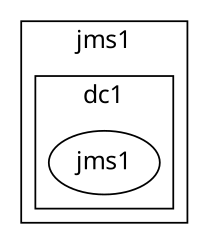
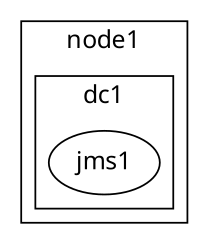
(104, 42) -> (104, 42)
